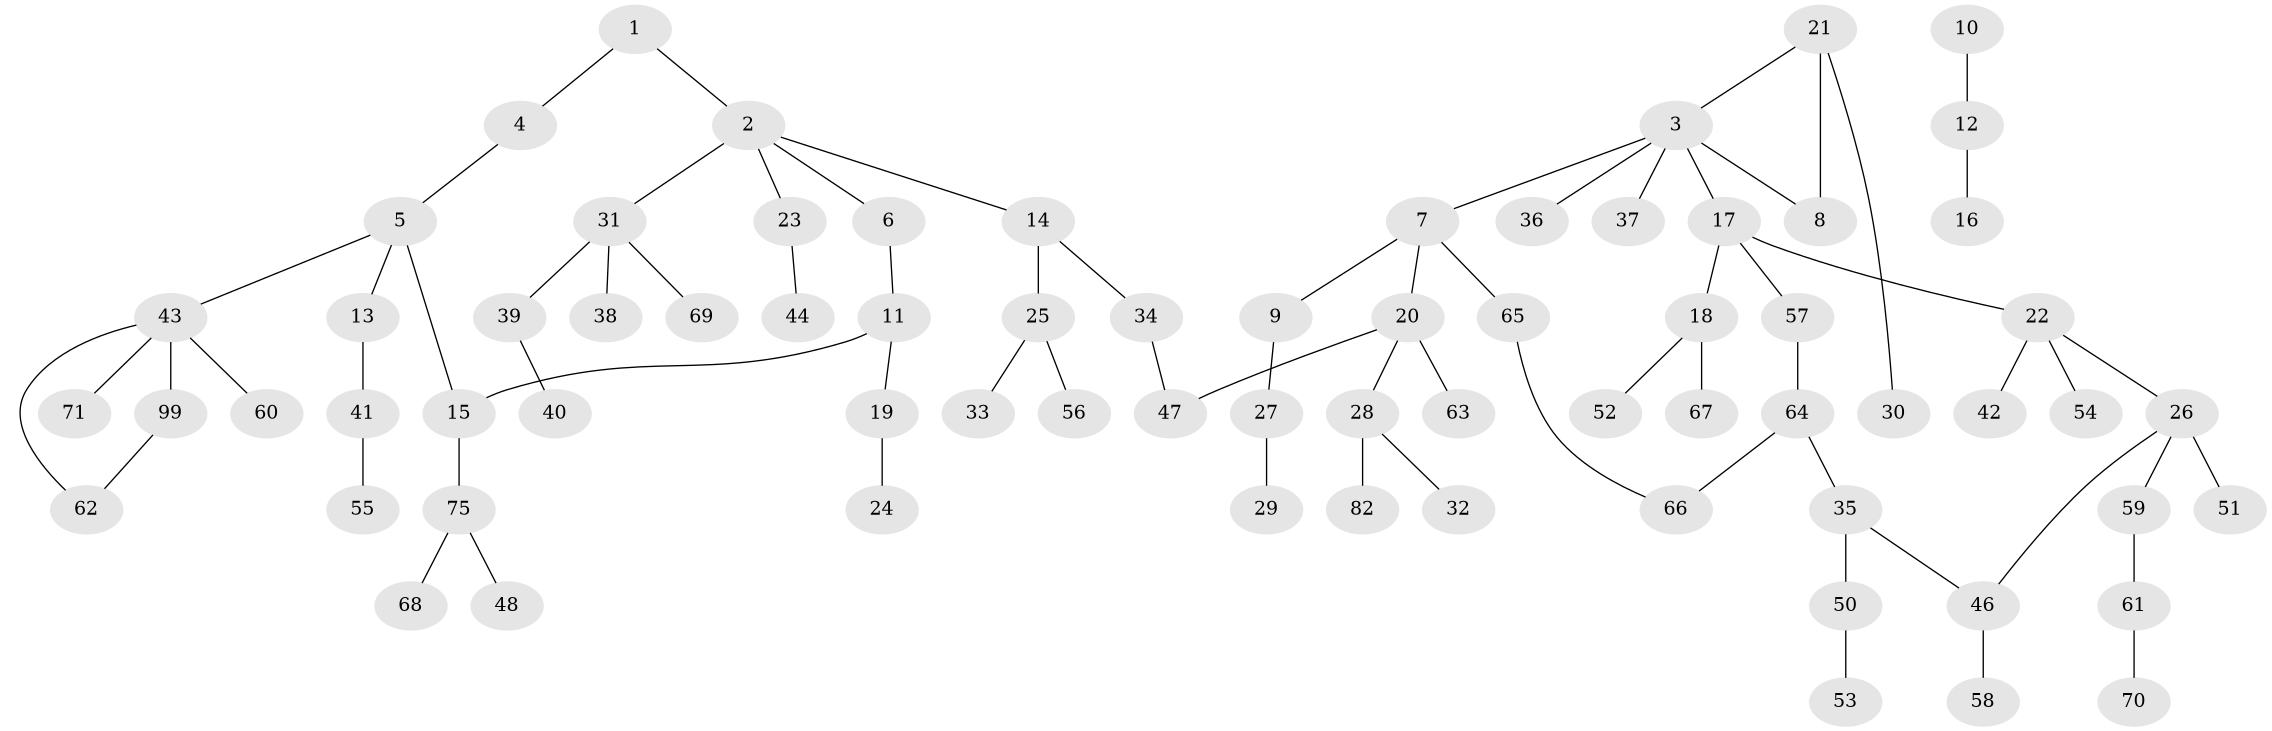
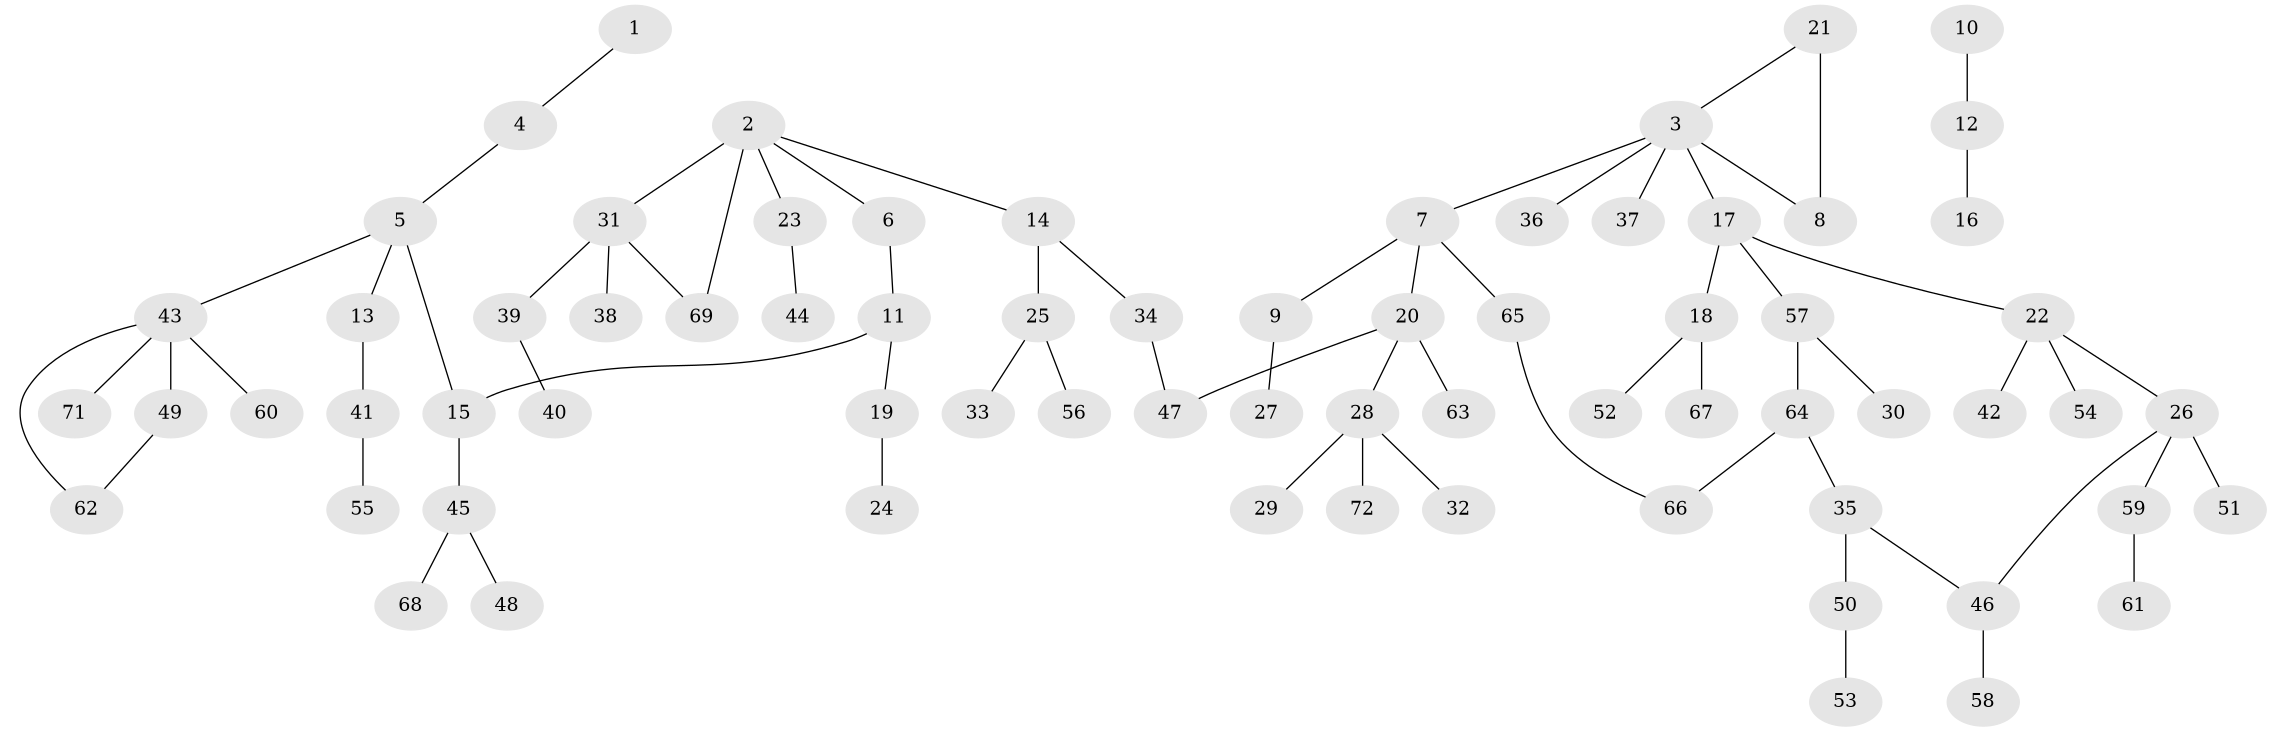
(692, 77) -> (725, 222)
(1872, 219) -> (1846, 366)
(171, 414) -> (171, 414)
(1267, 462) -> (1315, 462)
(459, 510) -> (459, 510)
(1363, 510) -> (1363, 510)
(2134, 702) -> none
